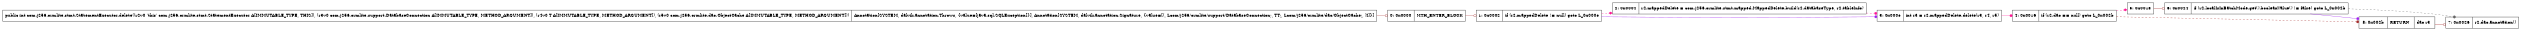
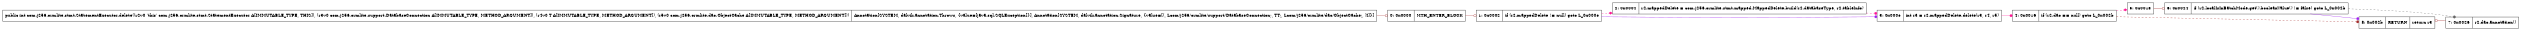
(2423, 22) -> (2422, 22)
(2439, 25) -> (2442, 21)
